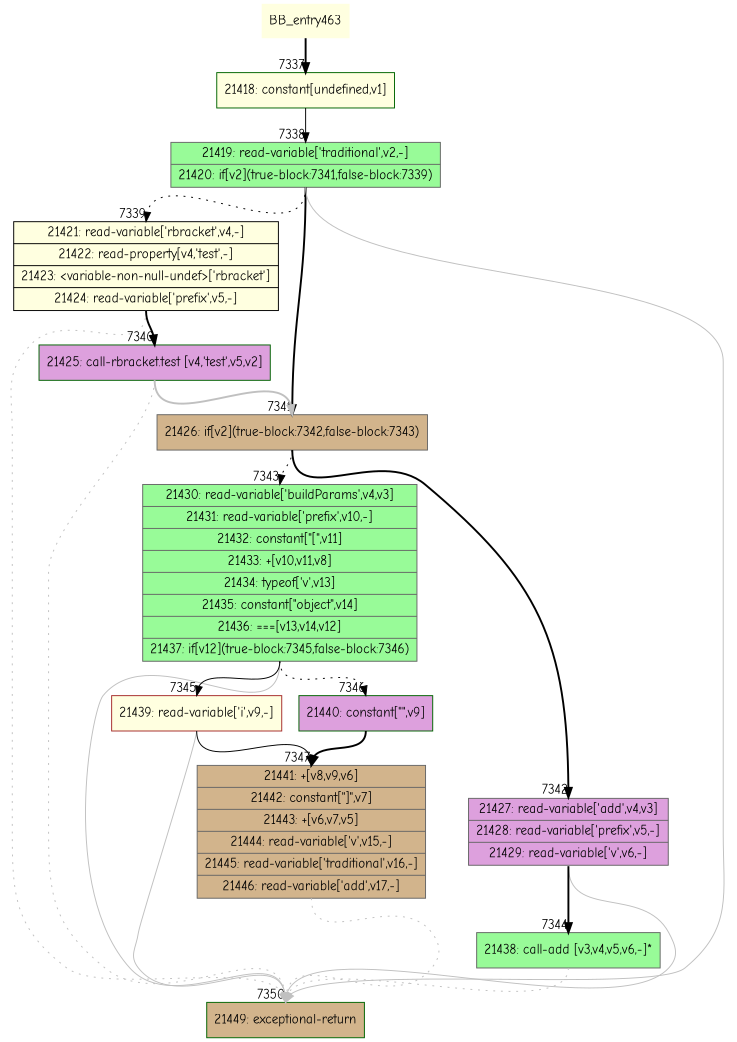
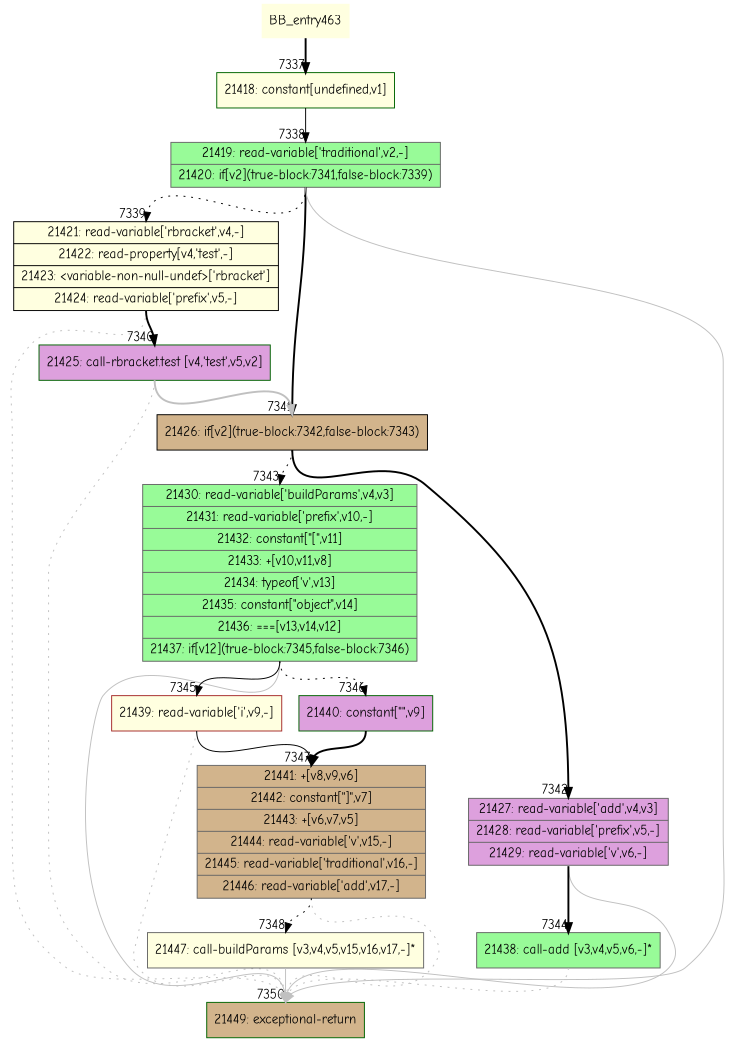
(292, 432) -> (292, 432)
(140, 927) -> (140, 927)
none -> (286, 950)
